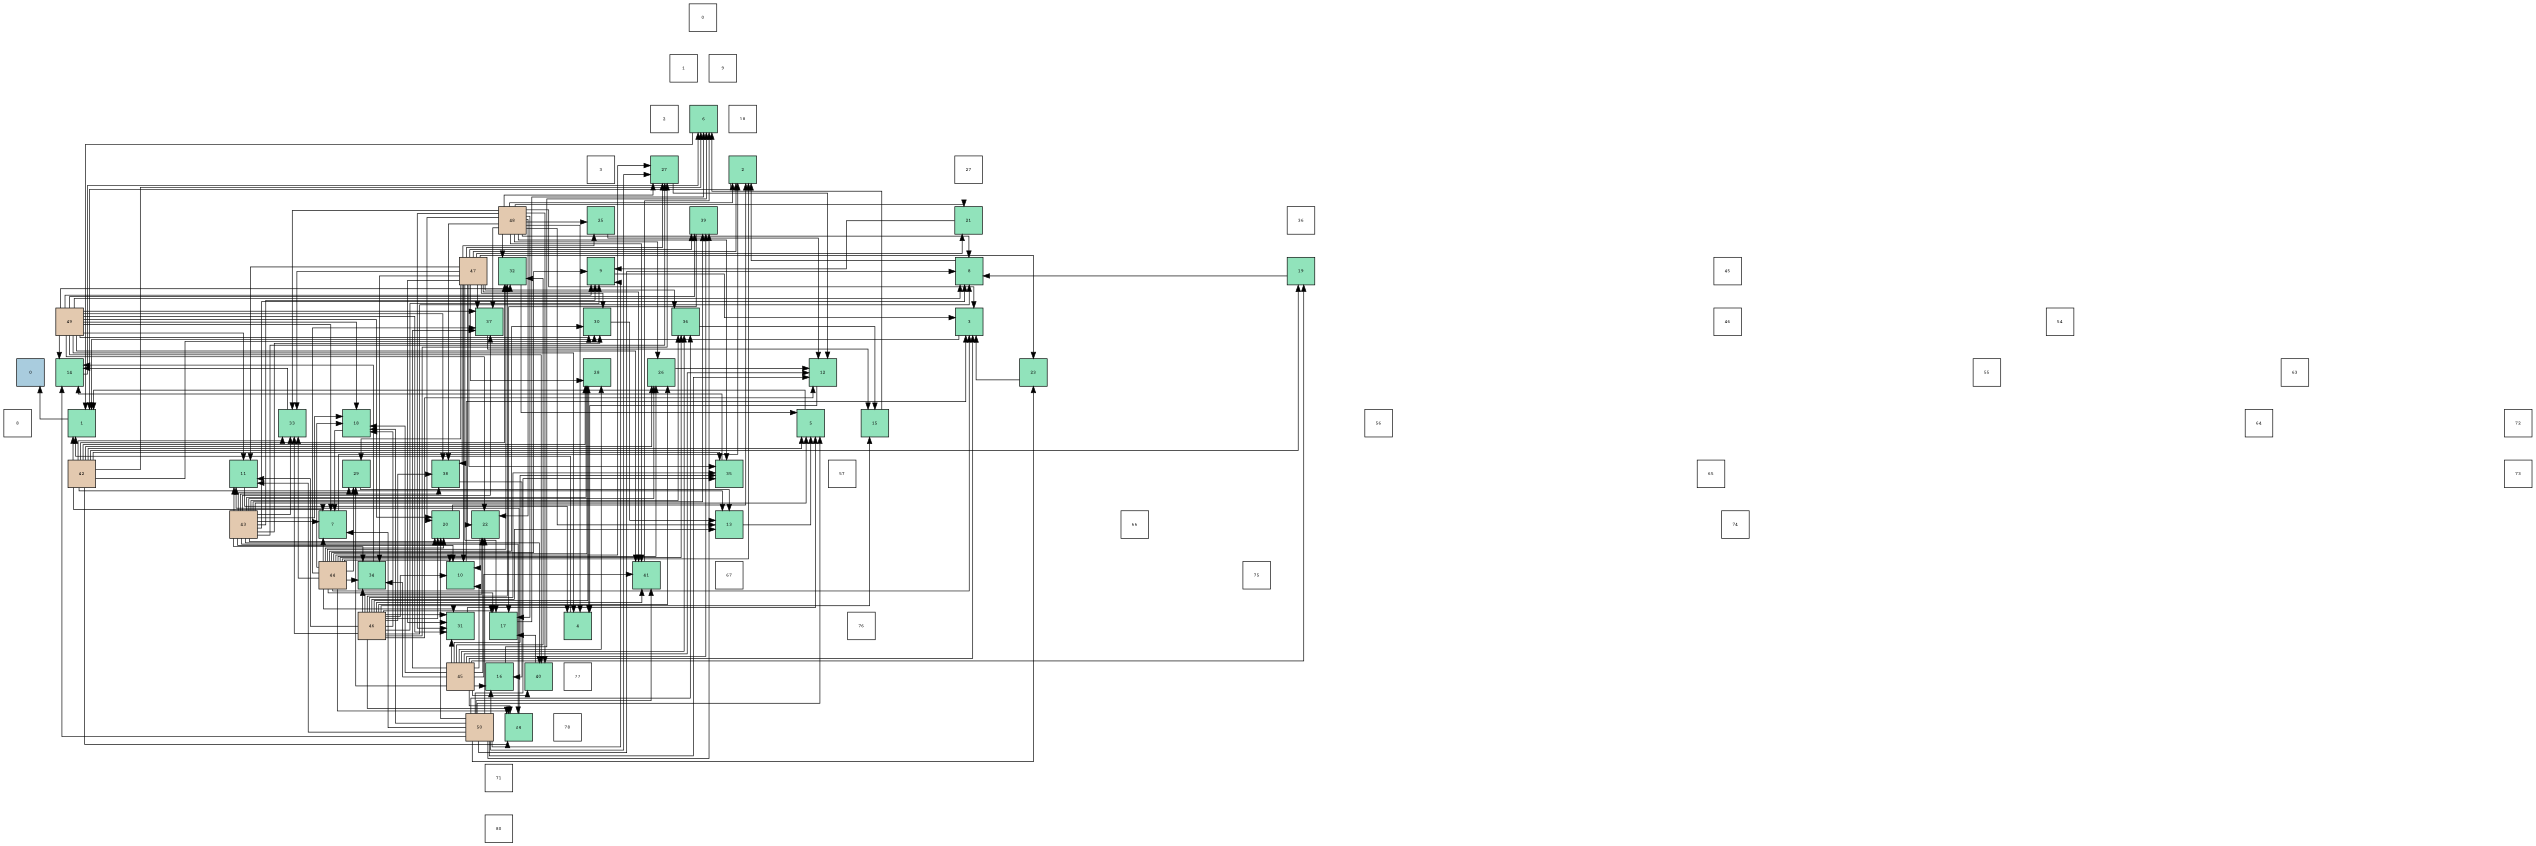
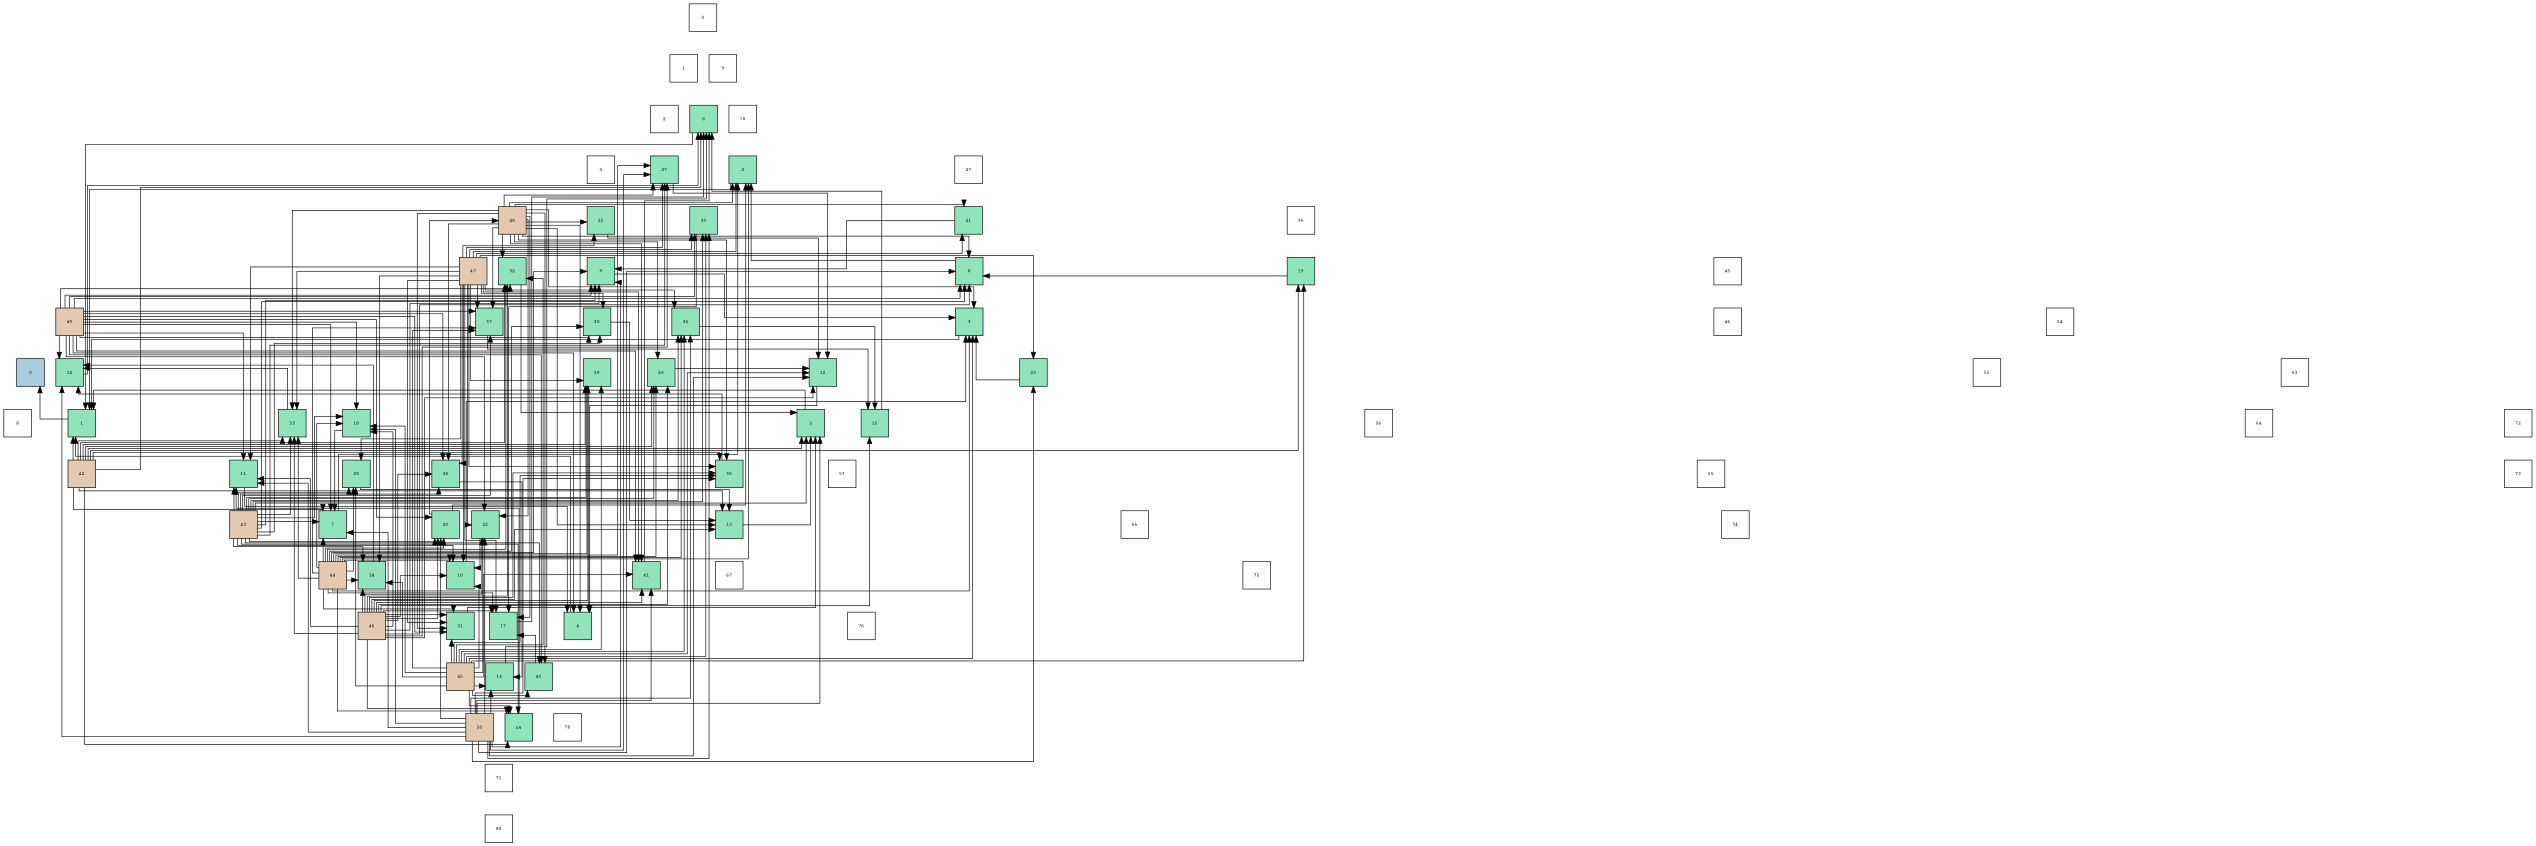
(185, 345) -> none
(427, 371) -> (429, 319)
(578, 677) -> none
